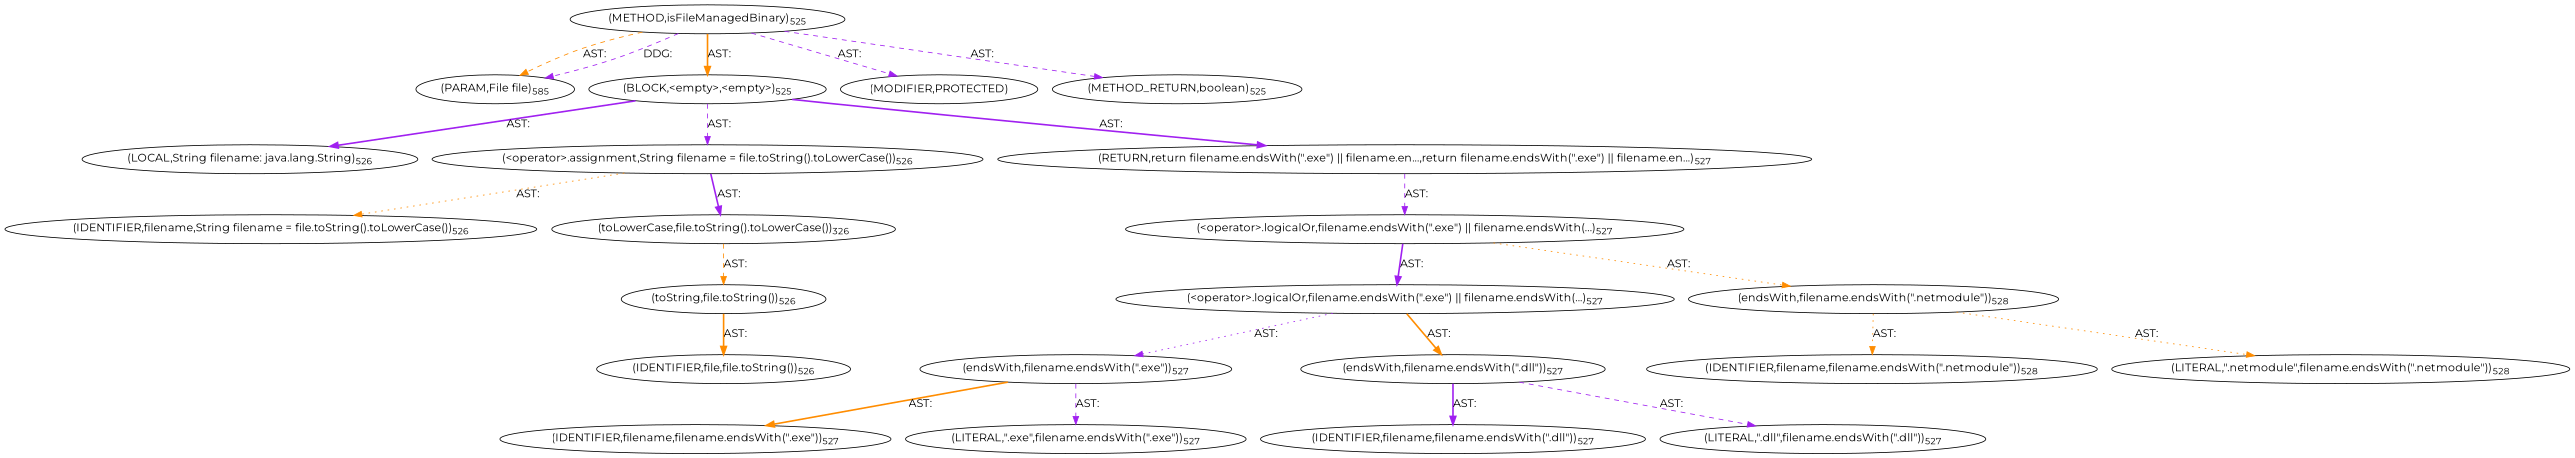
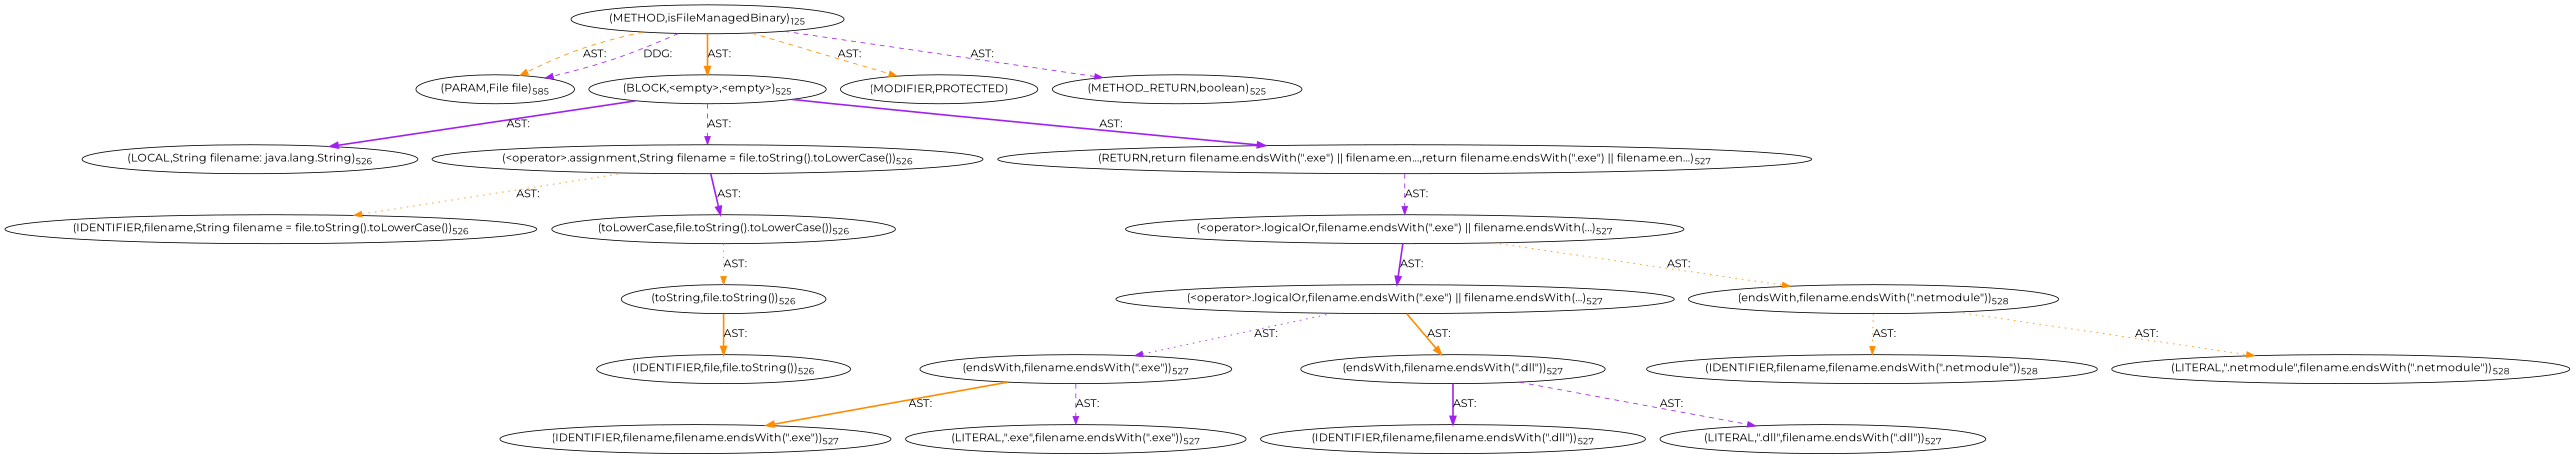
(798, 18) -> (798, 18)
(820, 53) -> (820, 53)
(841, 228) -> (841, 228)
(724, 260) -> (724, 260)
